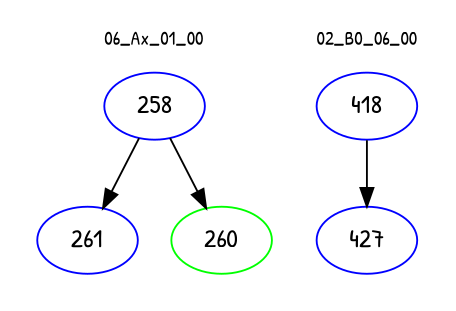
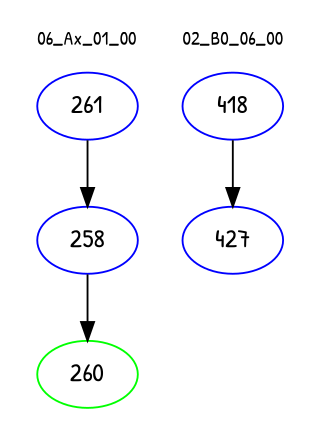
(125, 165) -> (88, 164)
